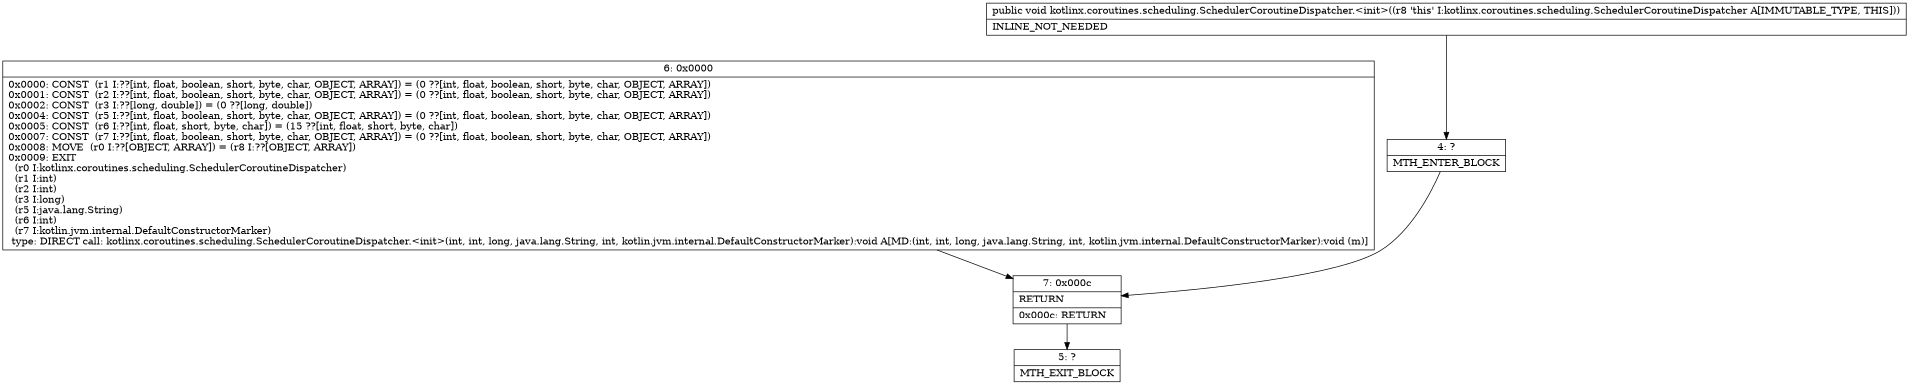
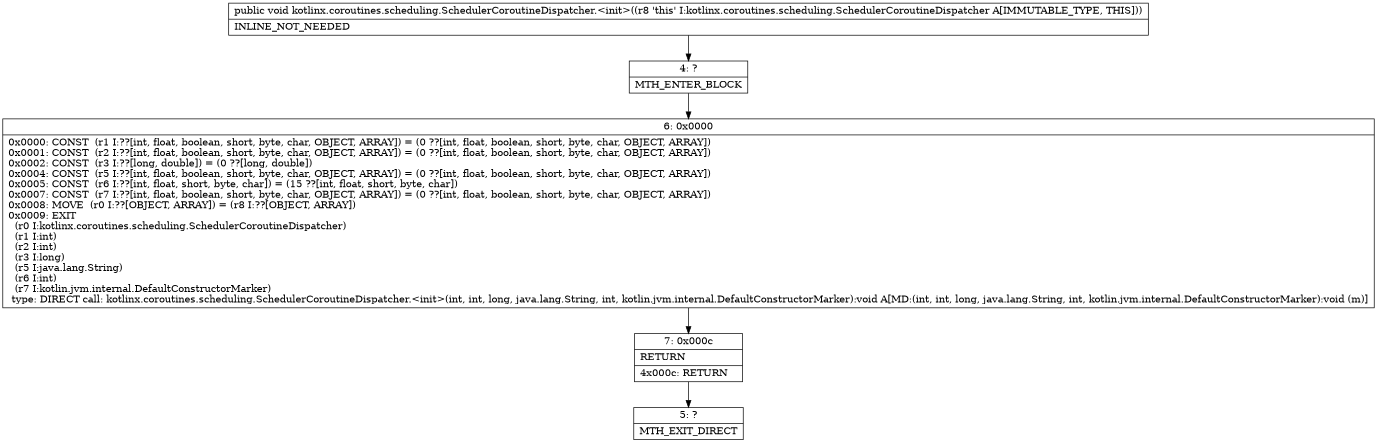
(1306, 274) -> (689, 102)
(1067, 315) -> (689, 373)
(1067, 373) -> (689, 431)
